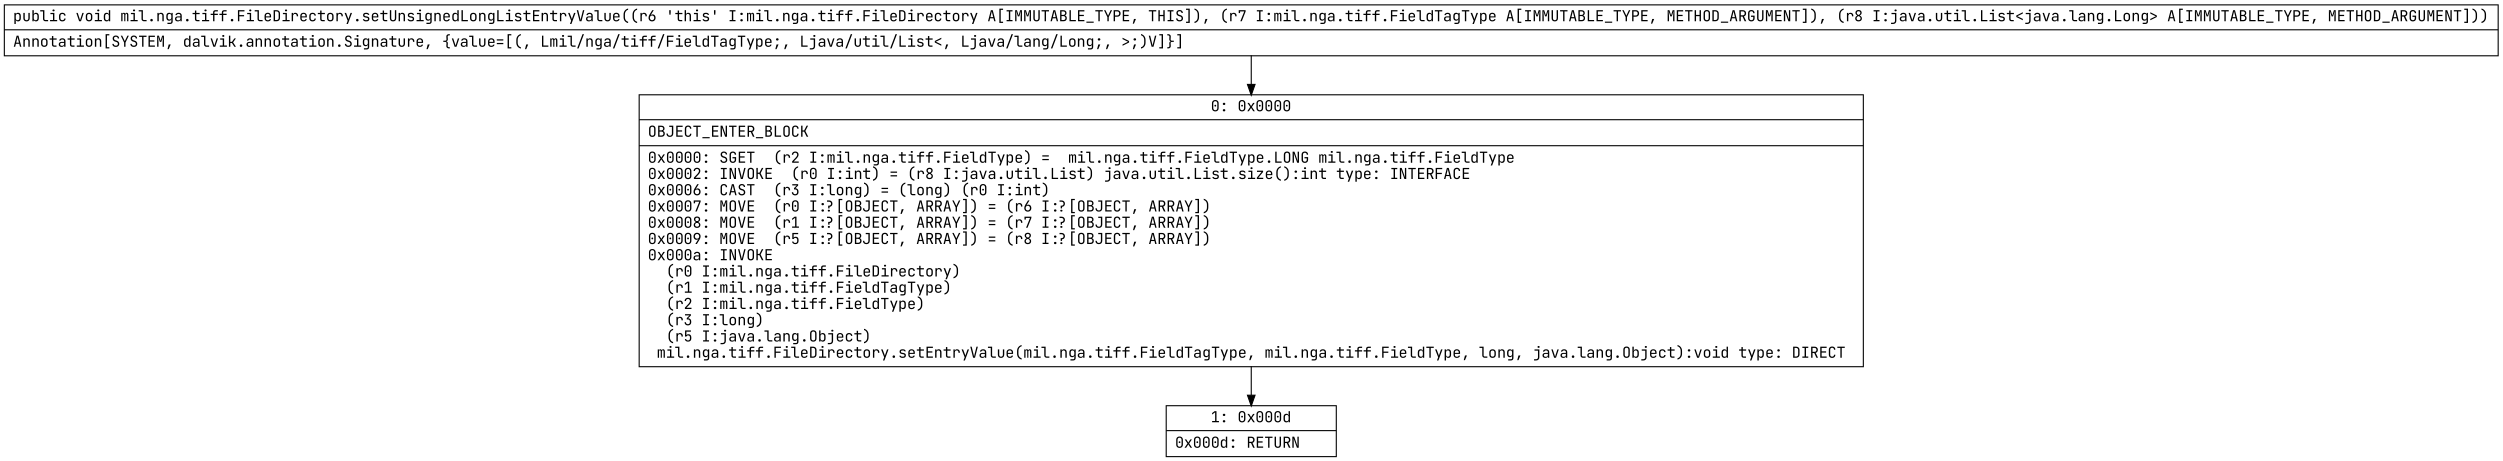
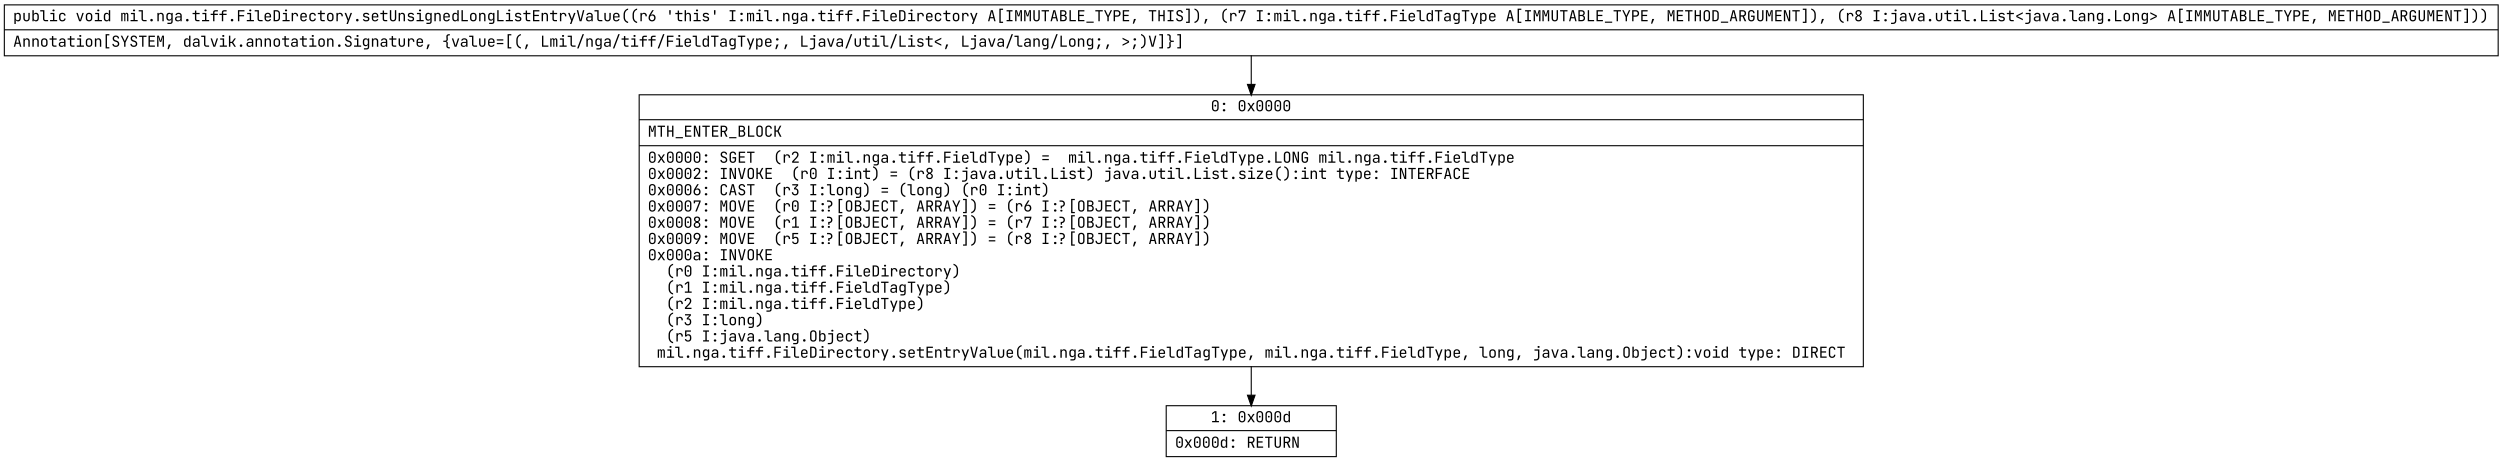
(729, 132) -> (715, 132)
